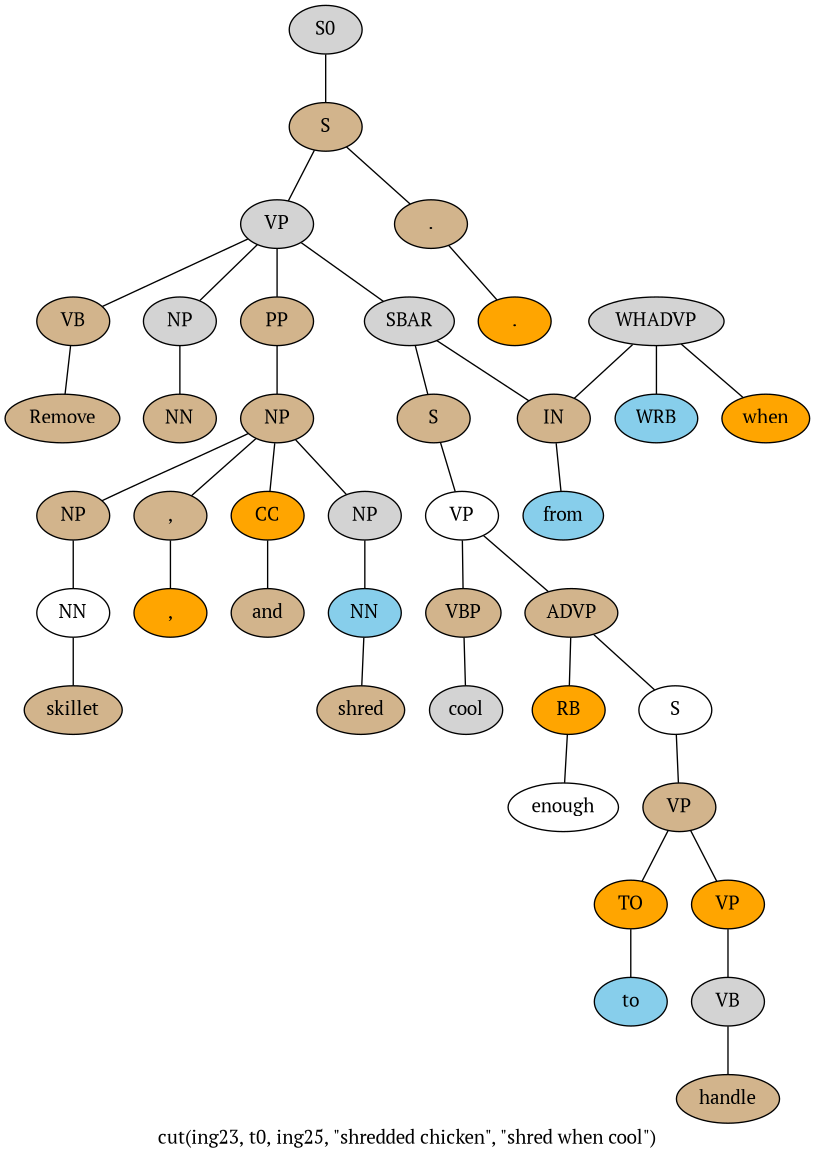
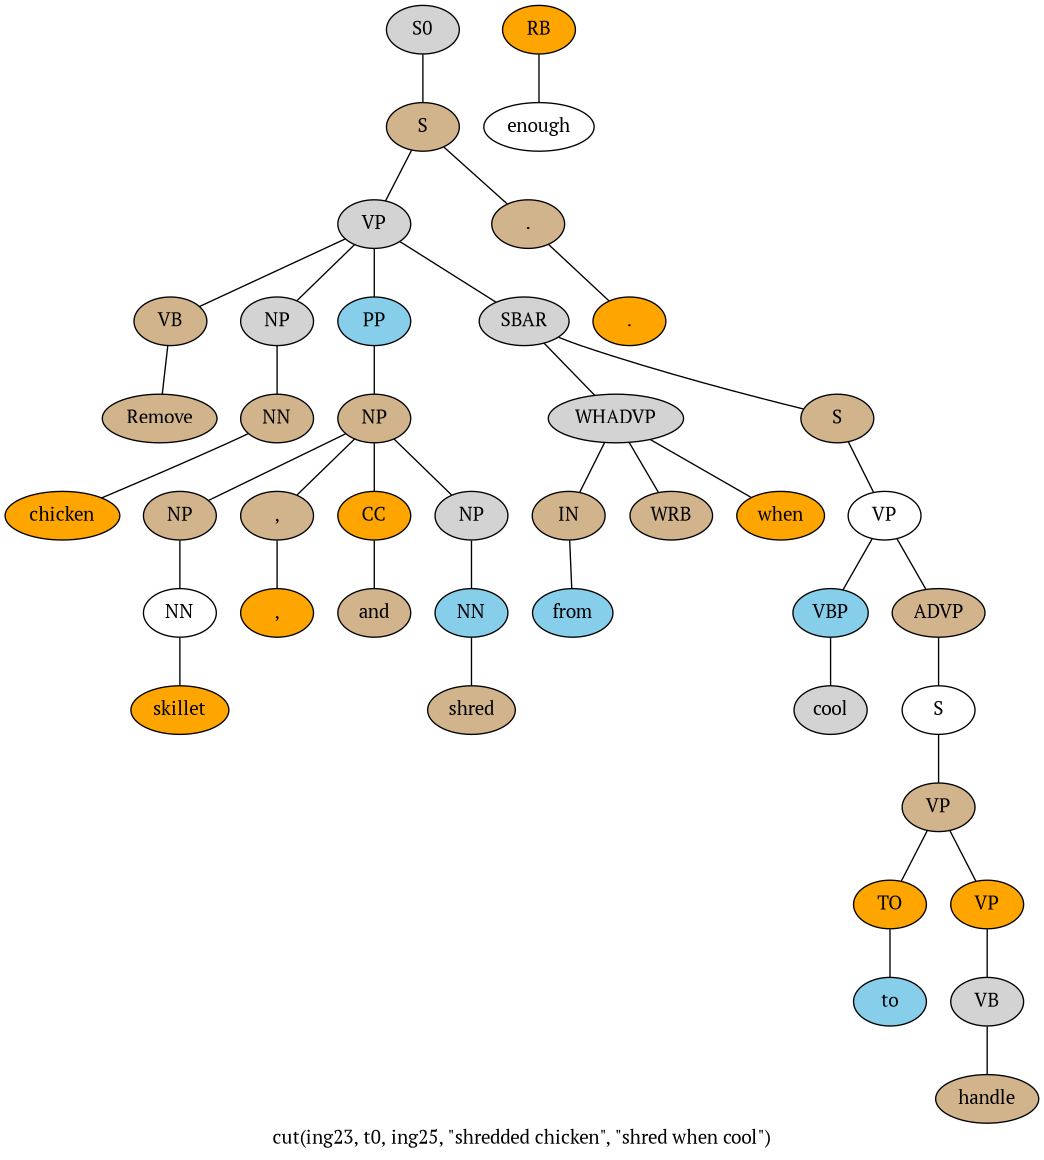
(277, 321) -> (374, 321)
(483, 371) -> (569, 369)
(656, 418) -> (671, 516)
none -> (62, 516)
(463, 613) -> (831, 613)
(570, 662) -> none
(73, 710) -> (180, 710)
